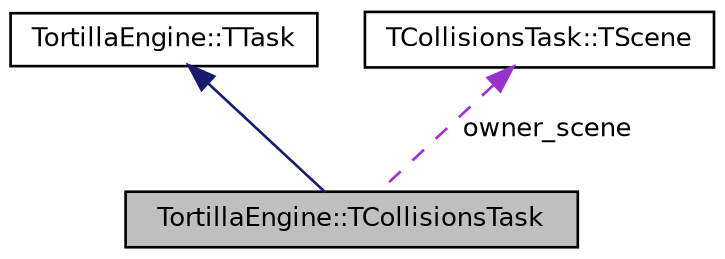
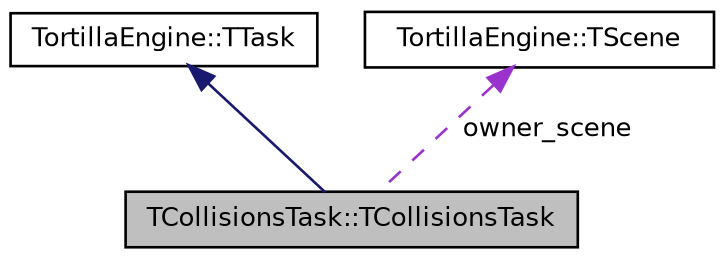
(539, 40) -> (539, 40)
(352, 219) -> (352, 219)
